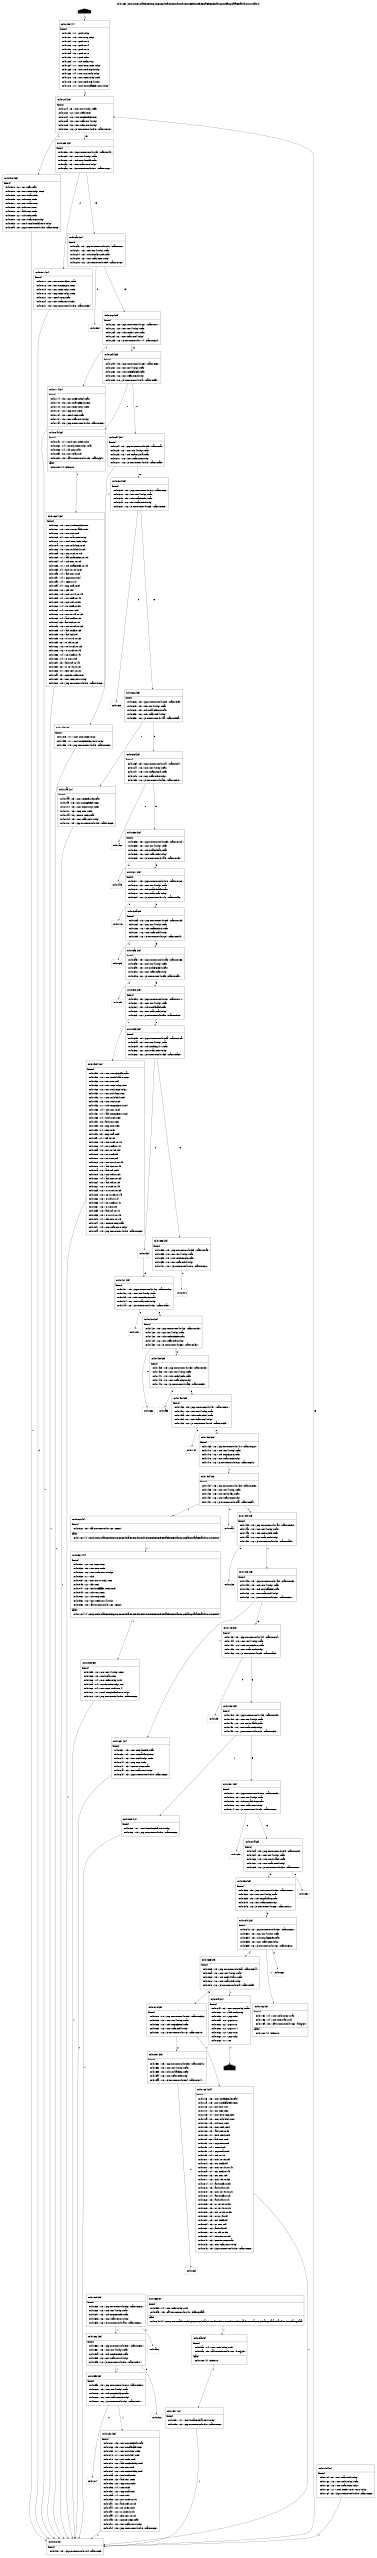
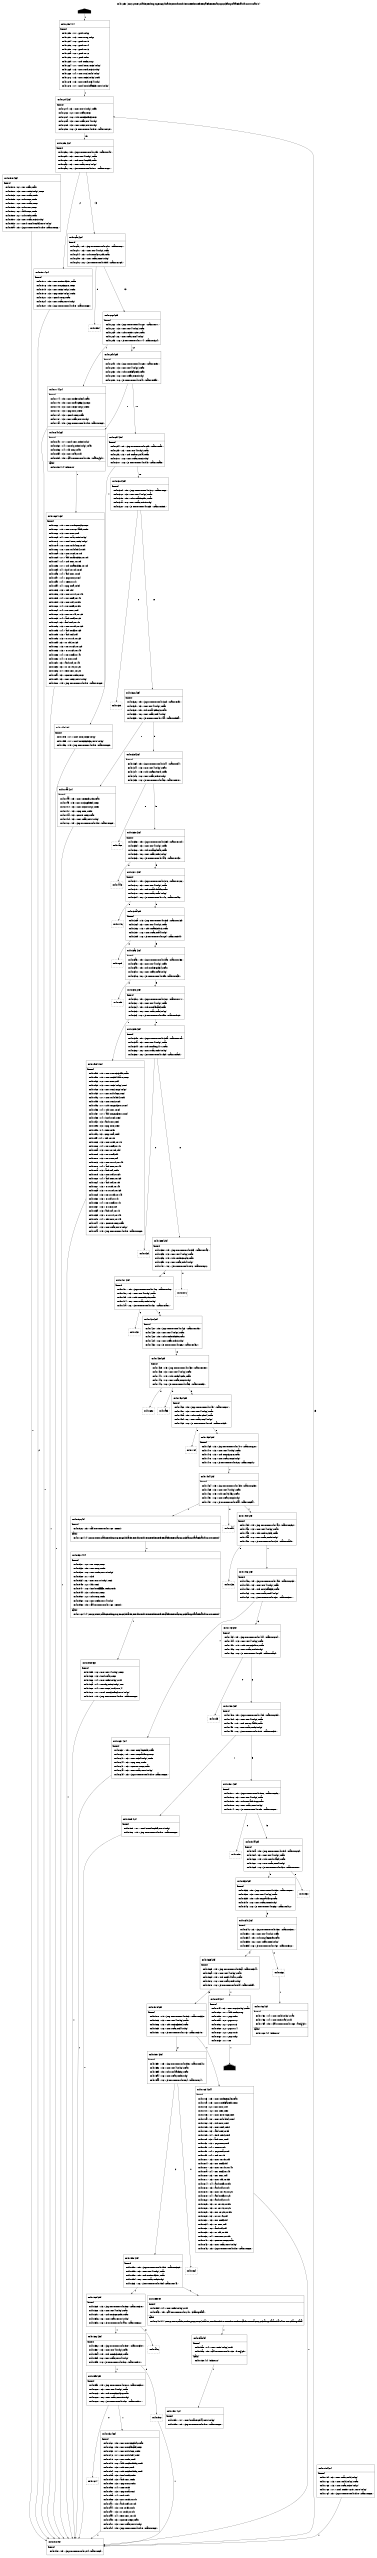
(47, 152) -> none
(144, 1266) -> (163, 1273)
(143, 1377) -> (155, 1396)
(268, 1976) -> (279, 1989)
none -> (153, 2271)
(186, 2517) -> (172, 2506)
